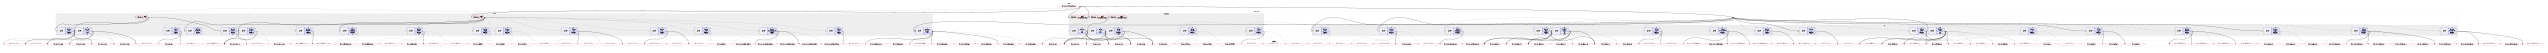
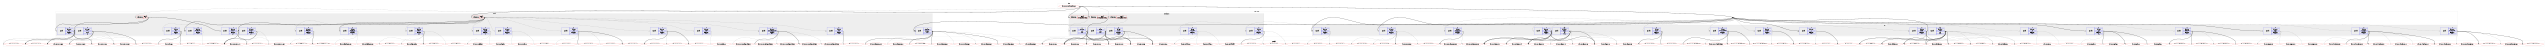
none -> (2158, 44)
